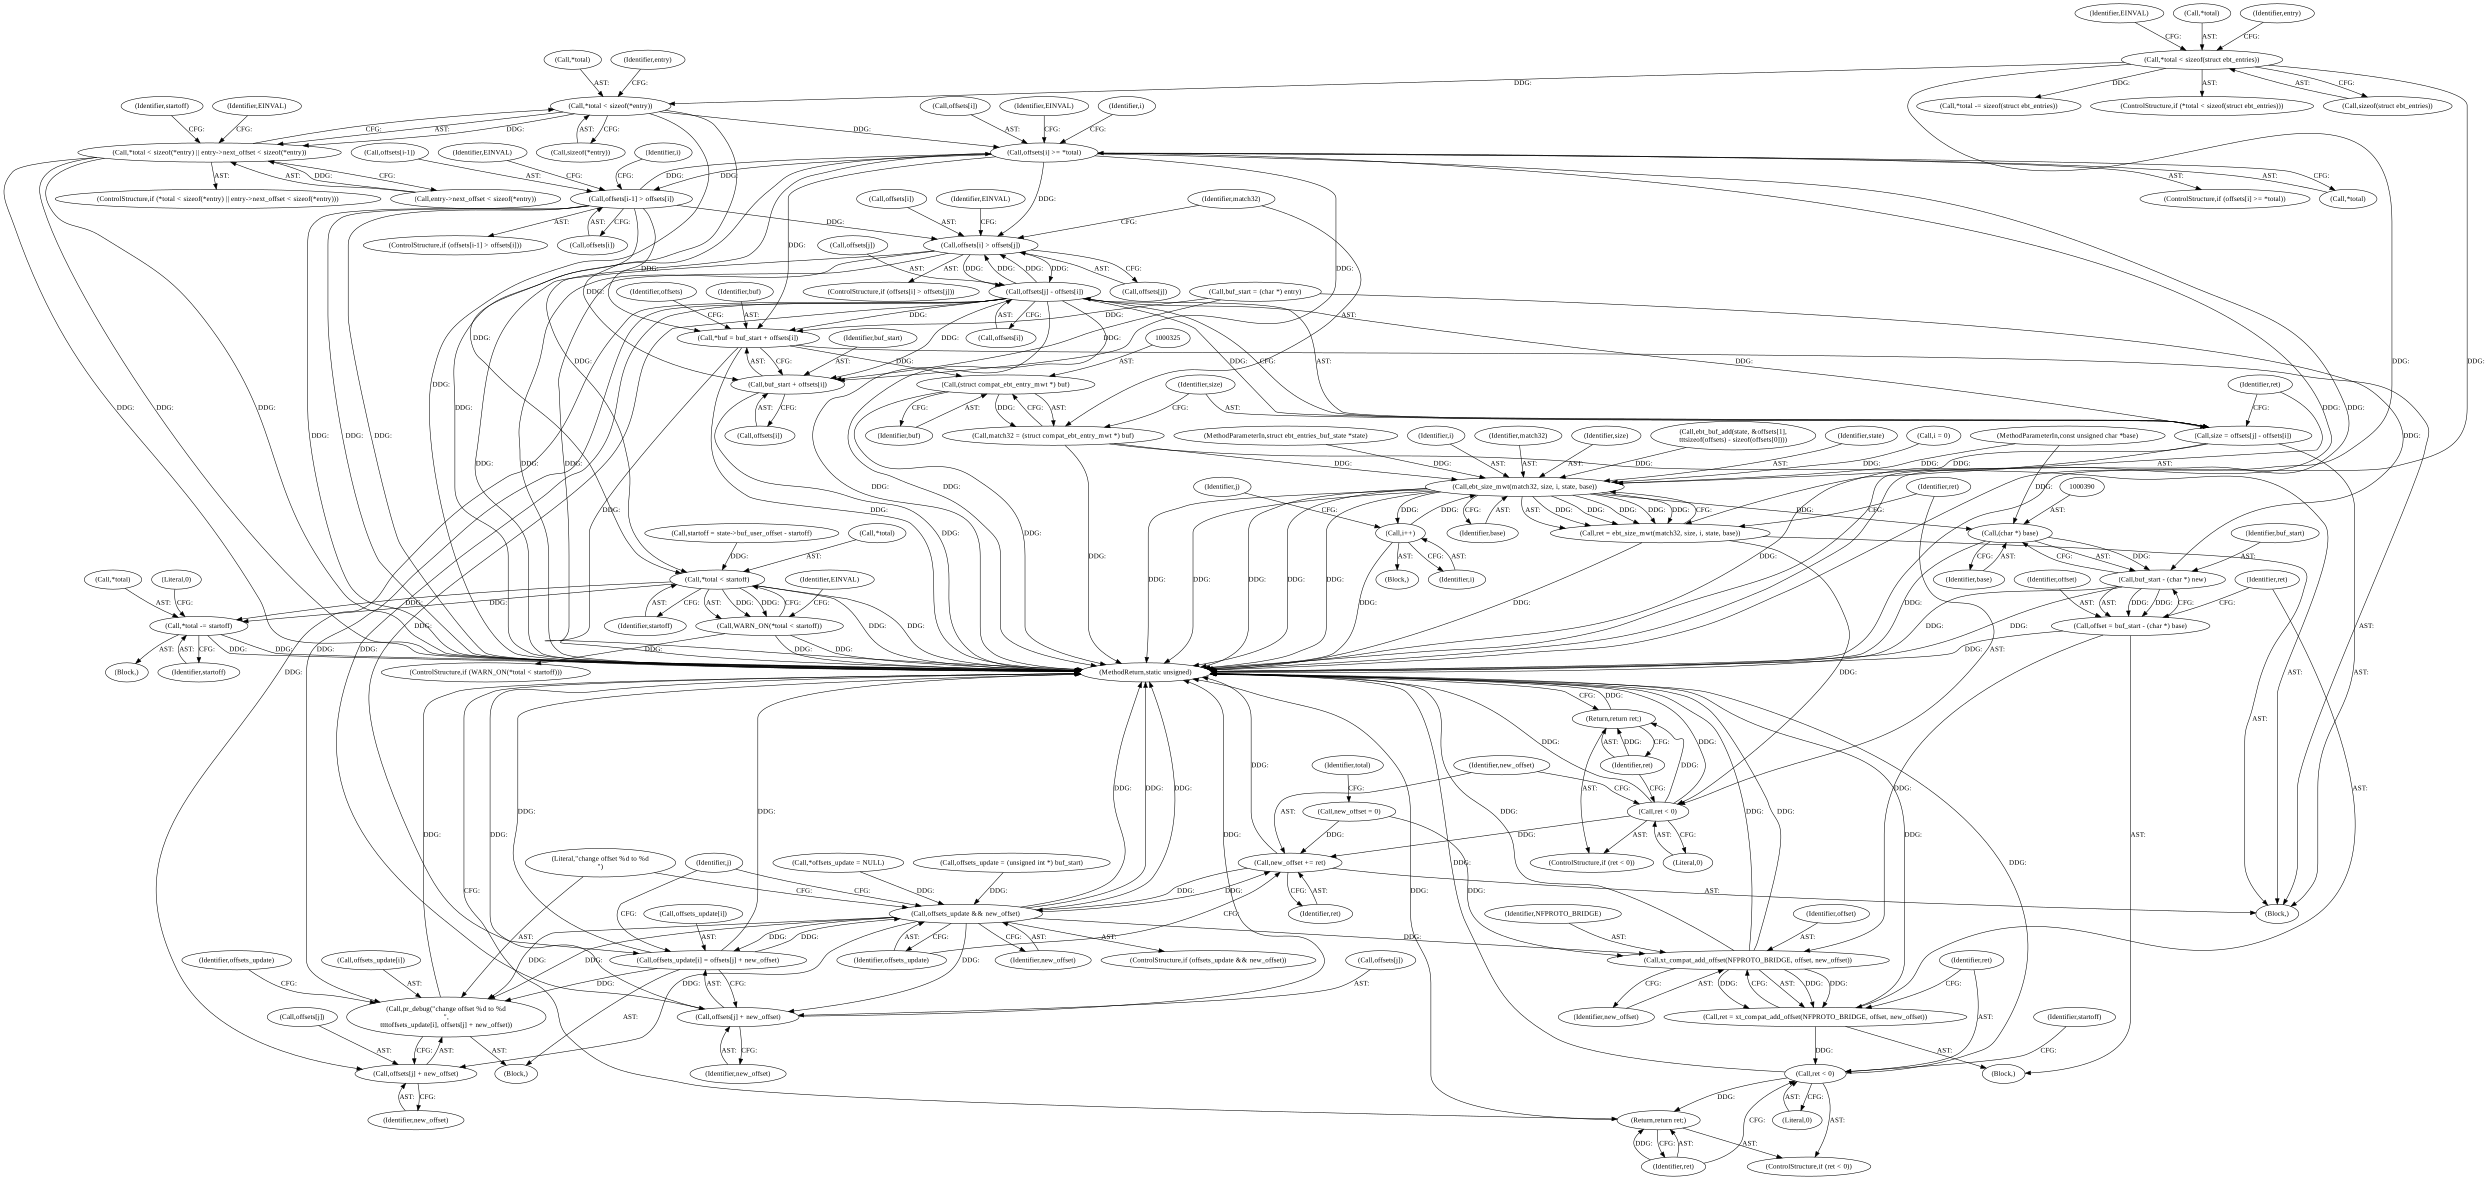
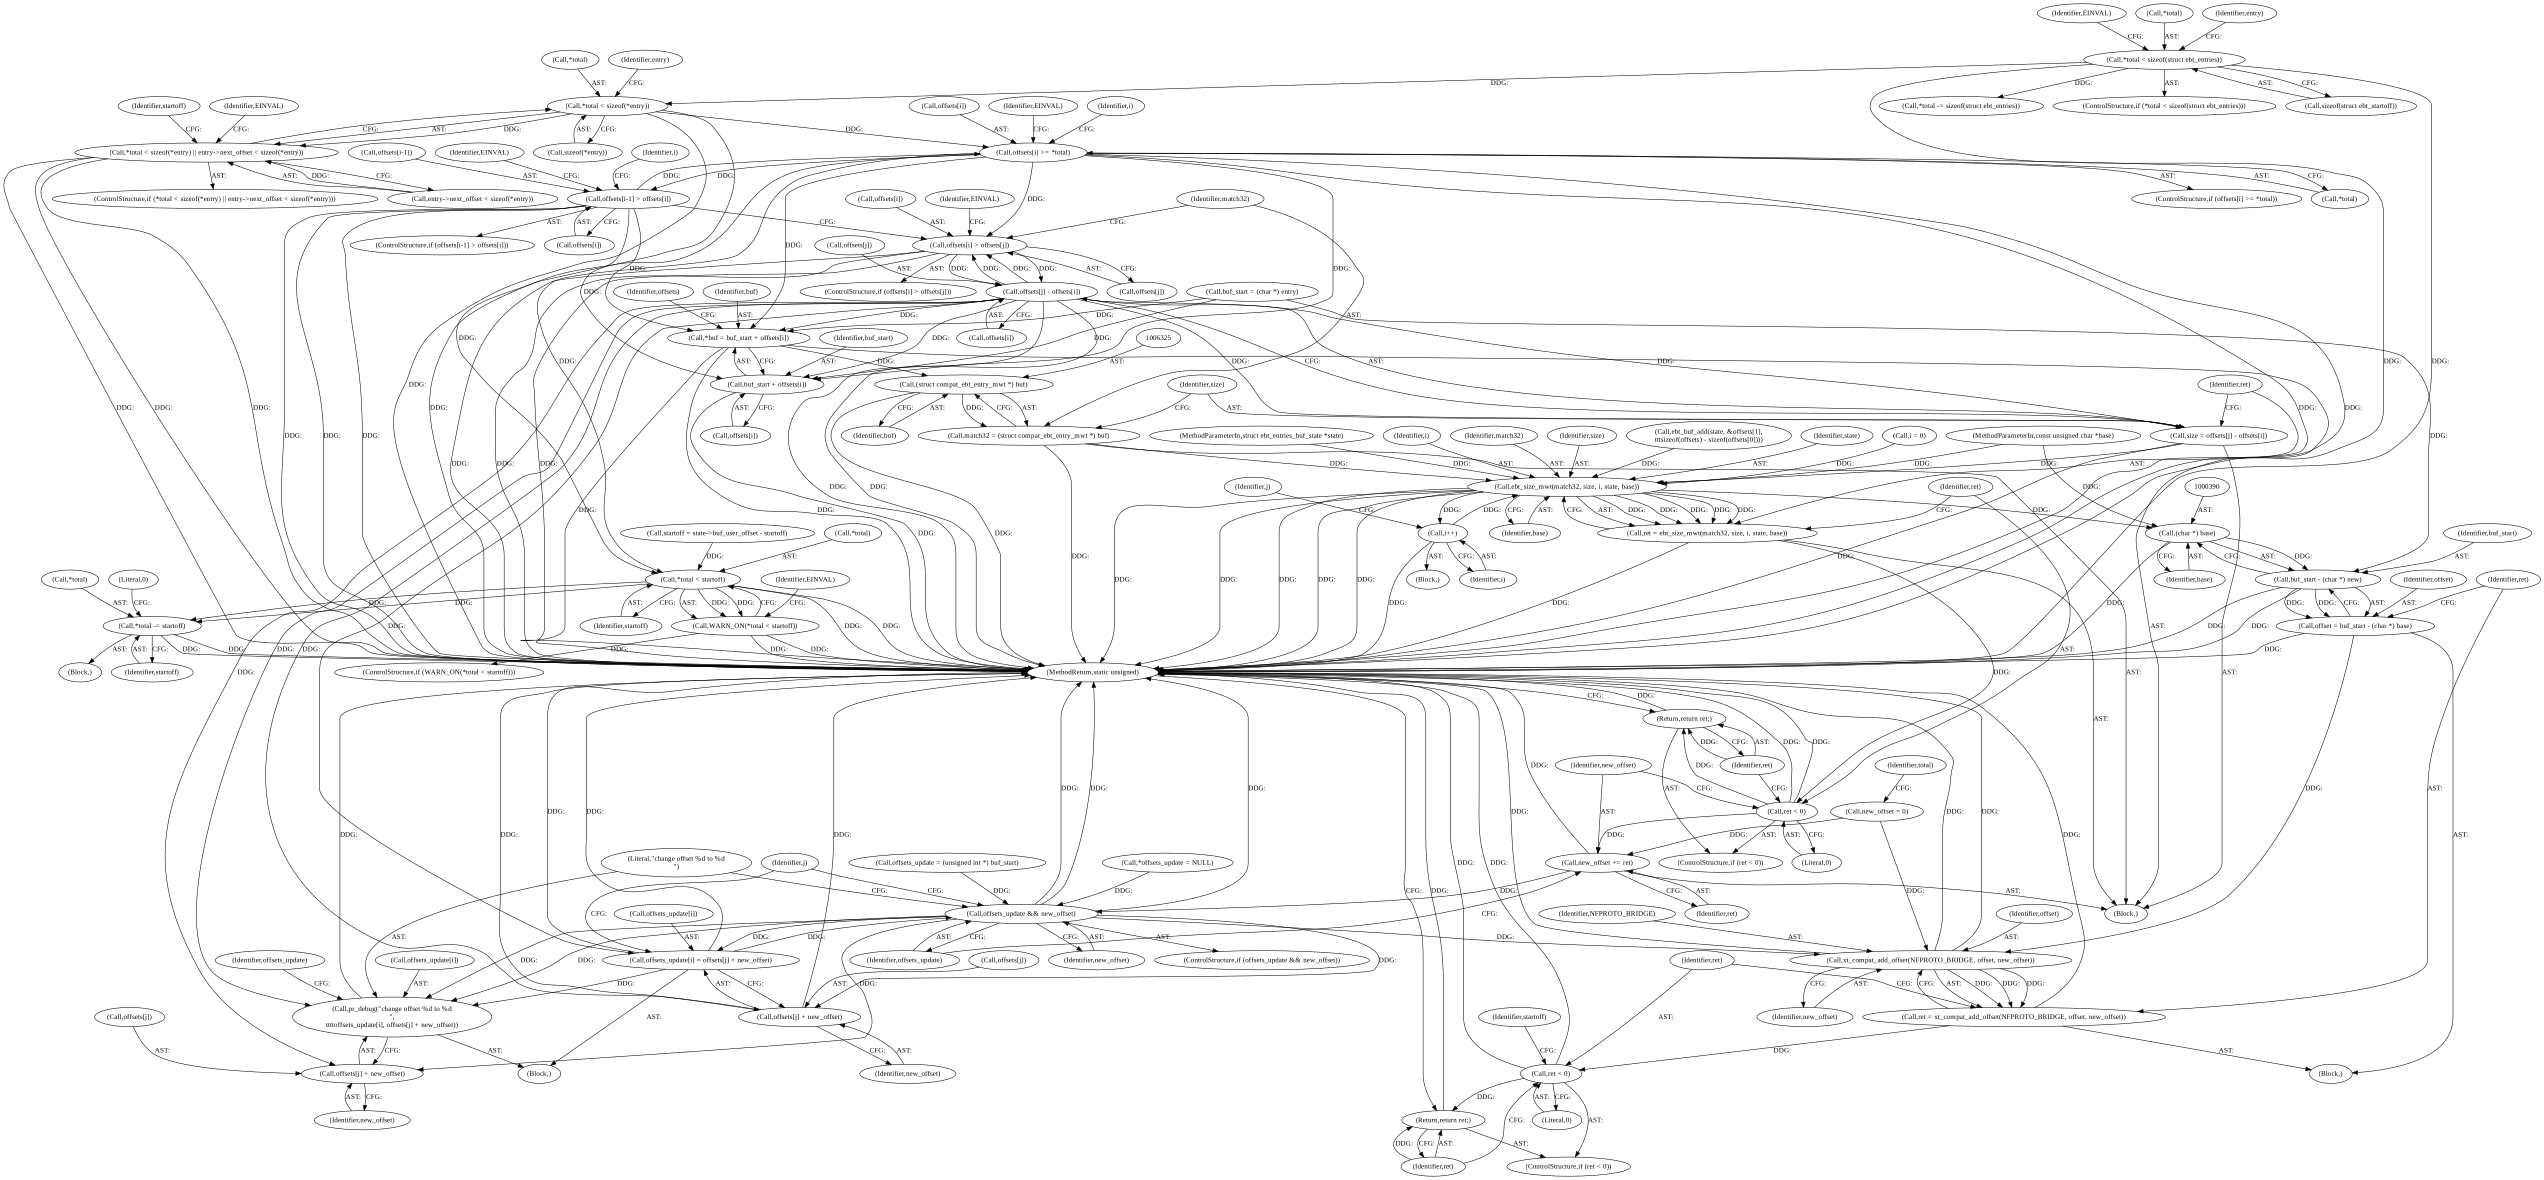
(2388, 106) -> (2351, 106)
(836, 222) -> (828, 222)
(1168, 338) -> (1159, 338)
(1155, 902) -> none
